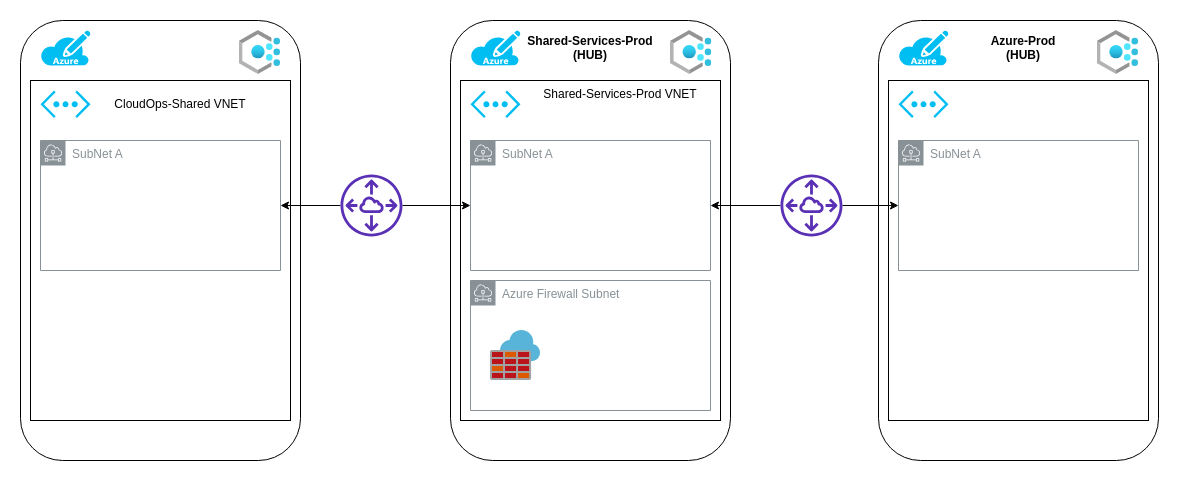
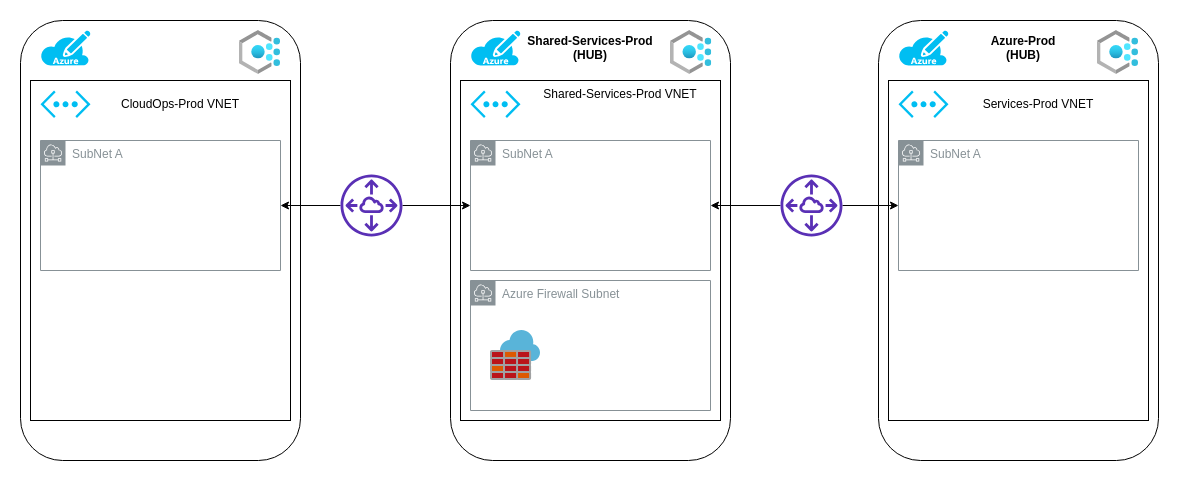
none -> (1039, 104)
(181, 105) -> (181, 105)
